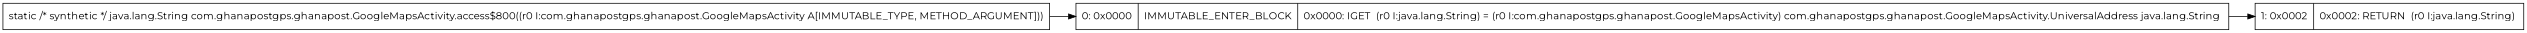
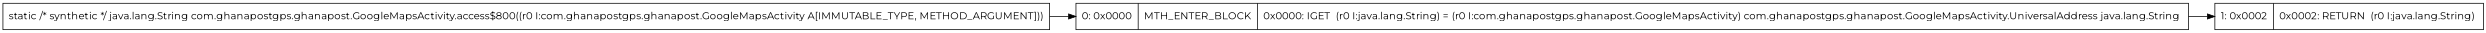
(1218, 16) -> (1198, 16)
